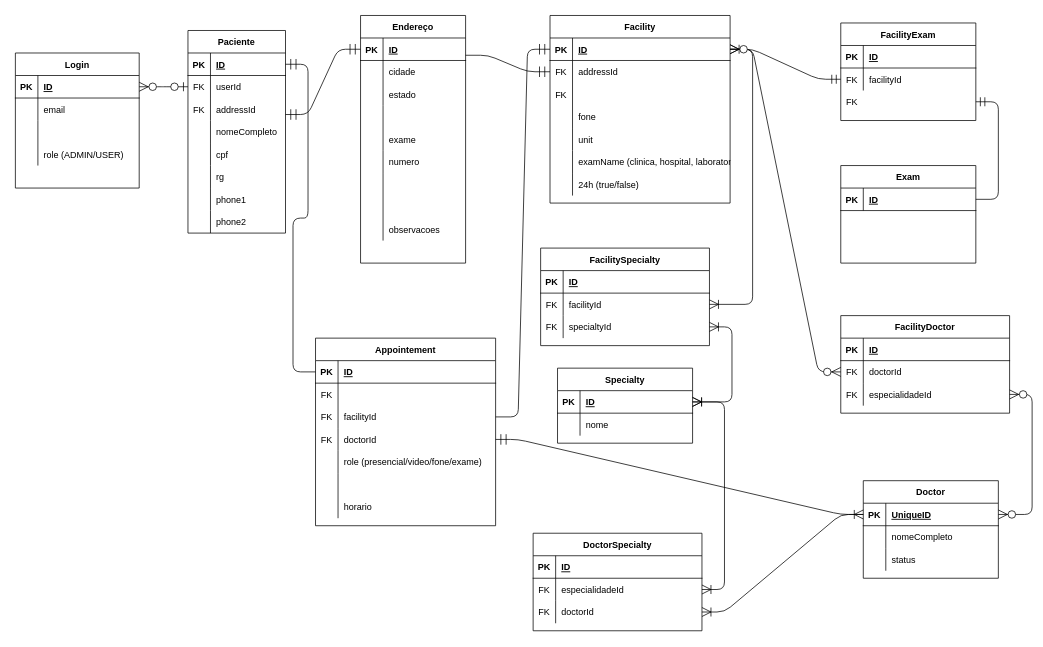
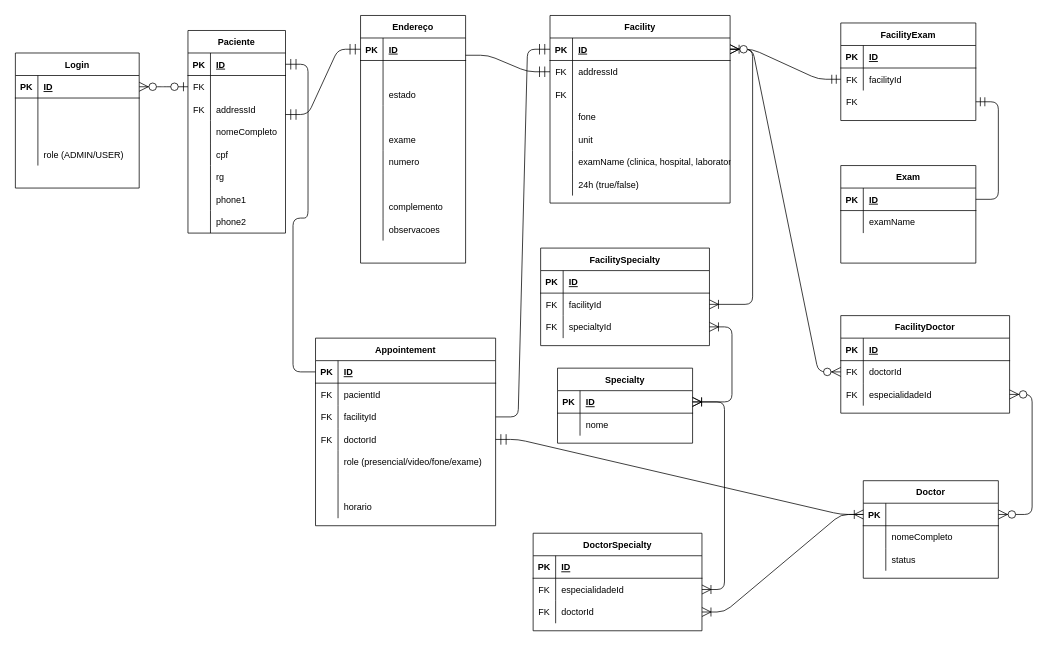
(424, 72) -> none
(248, 87) -> none
(89, 109) -> none
none -> (424, 207)
none -> (919, 222)
none -> (417, 394)
(942, 514) -> none
